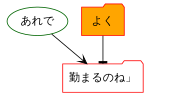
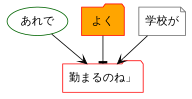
none -> (162, 21)
